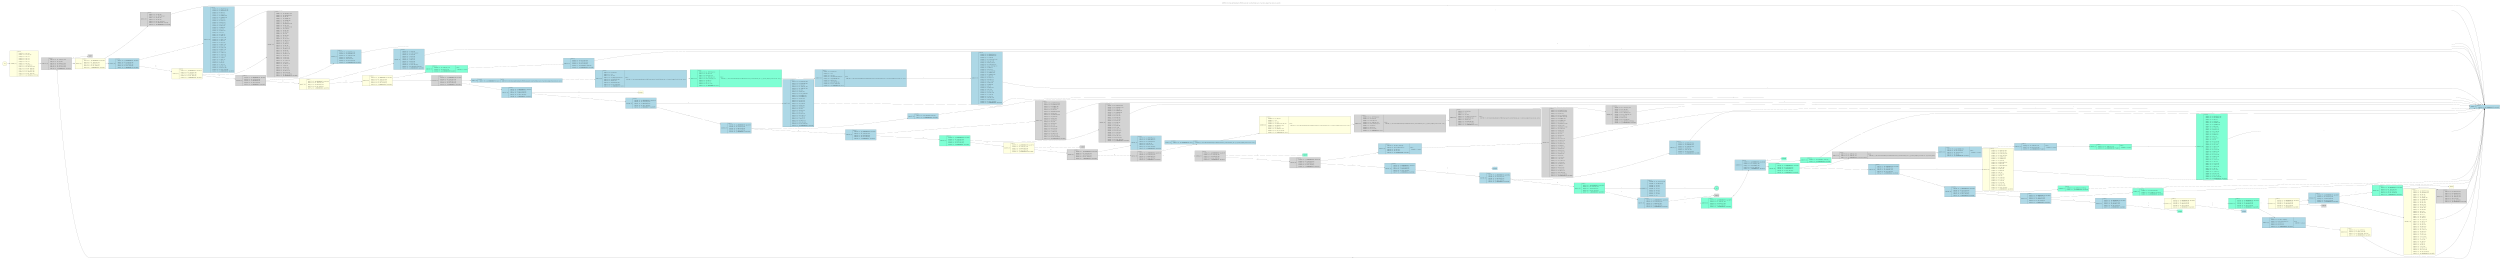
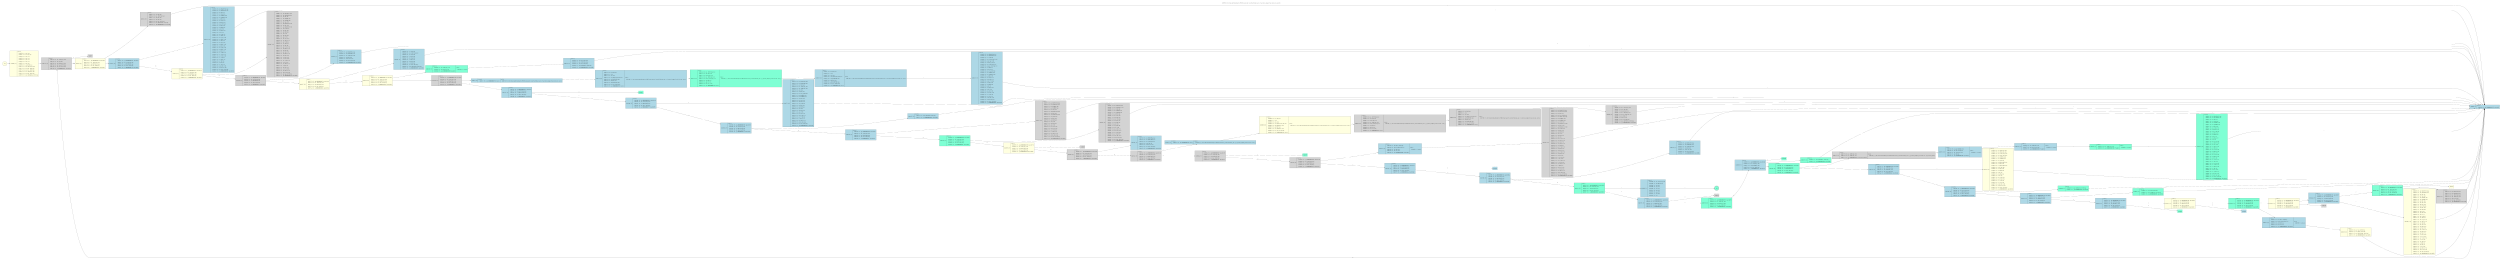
(641, 92) -> (641, 92)
